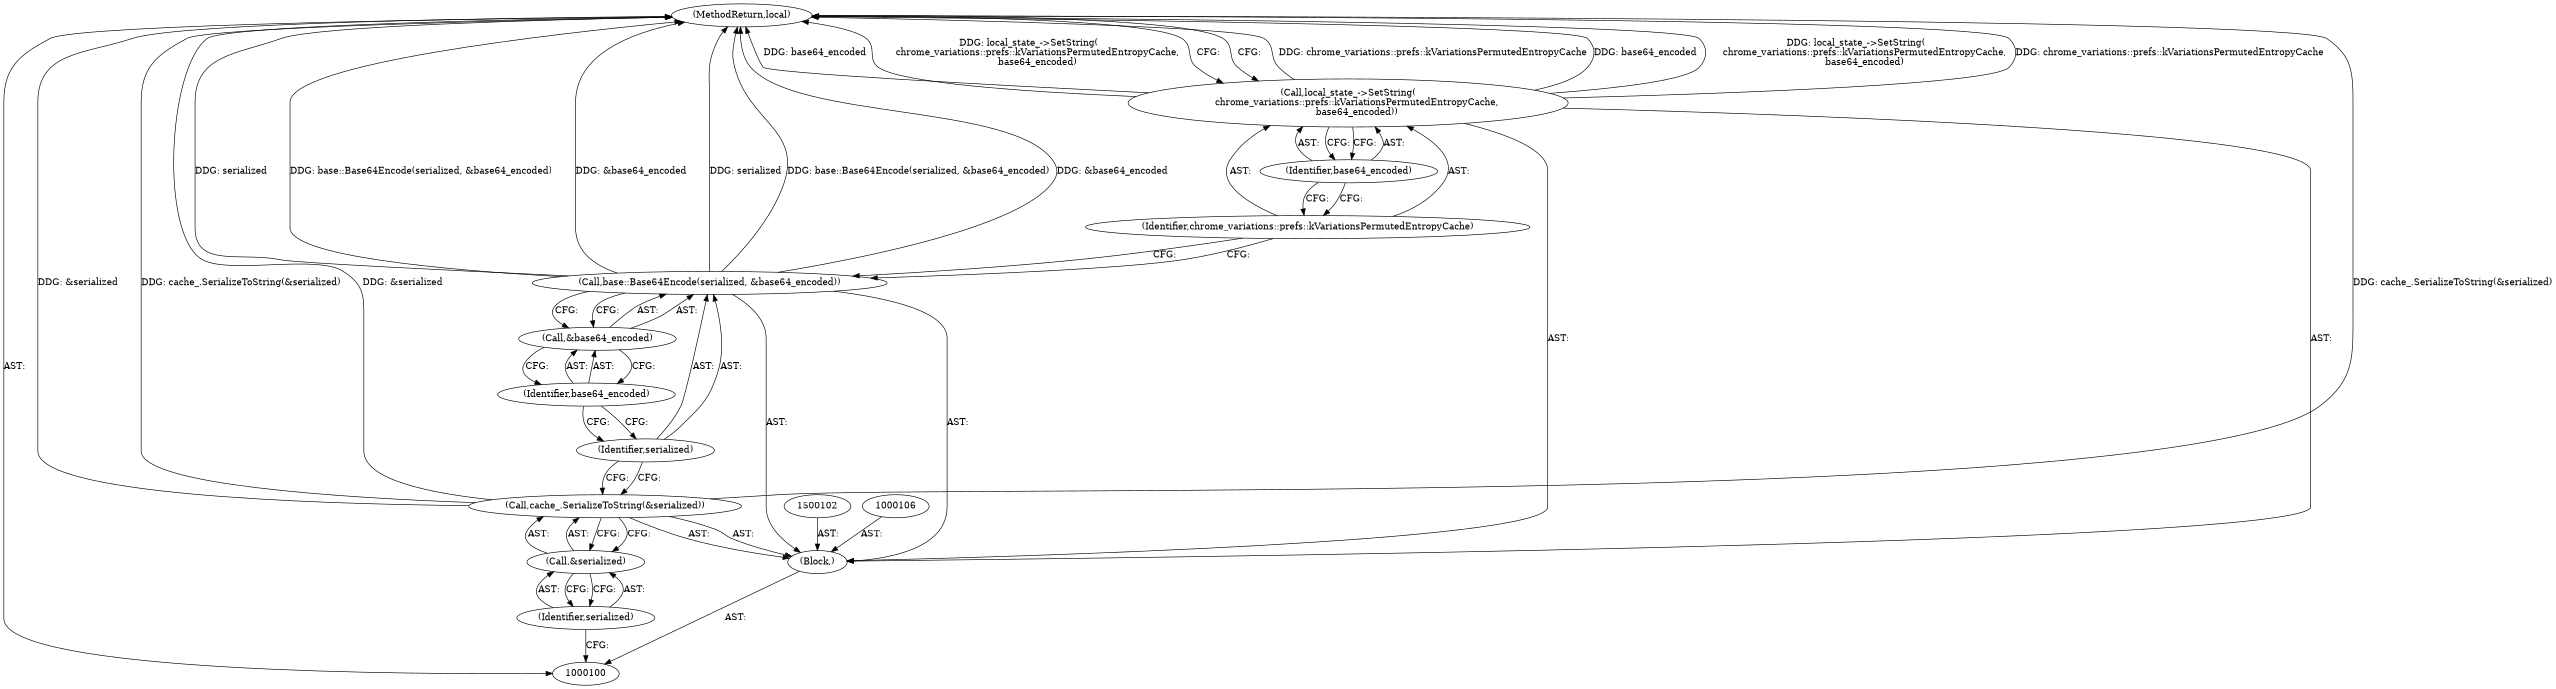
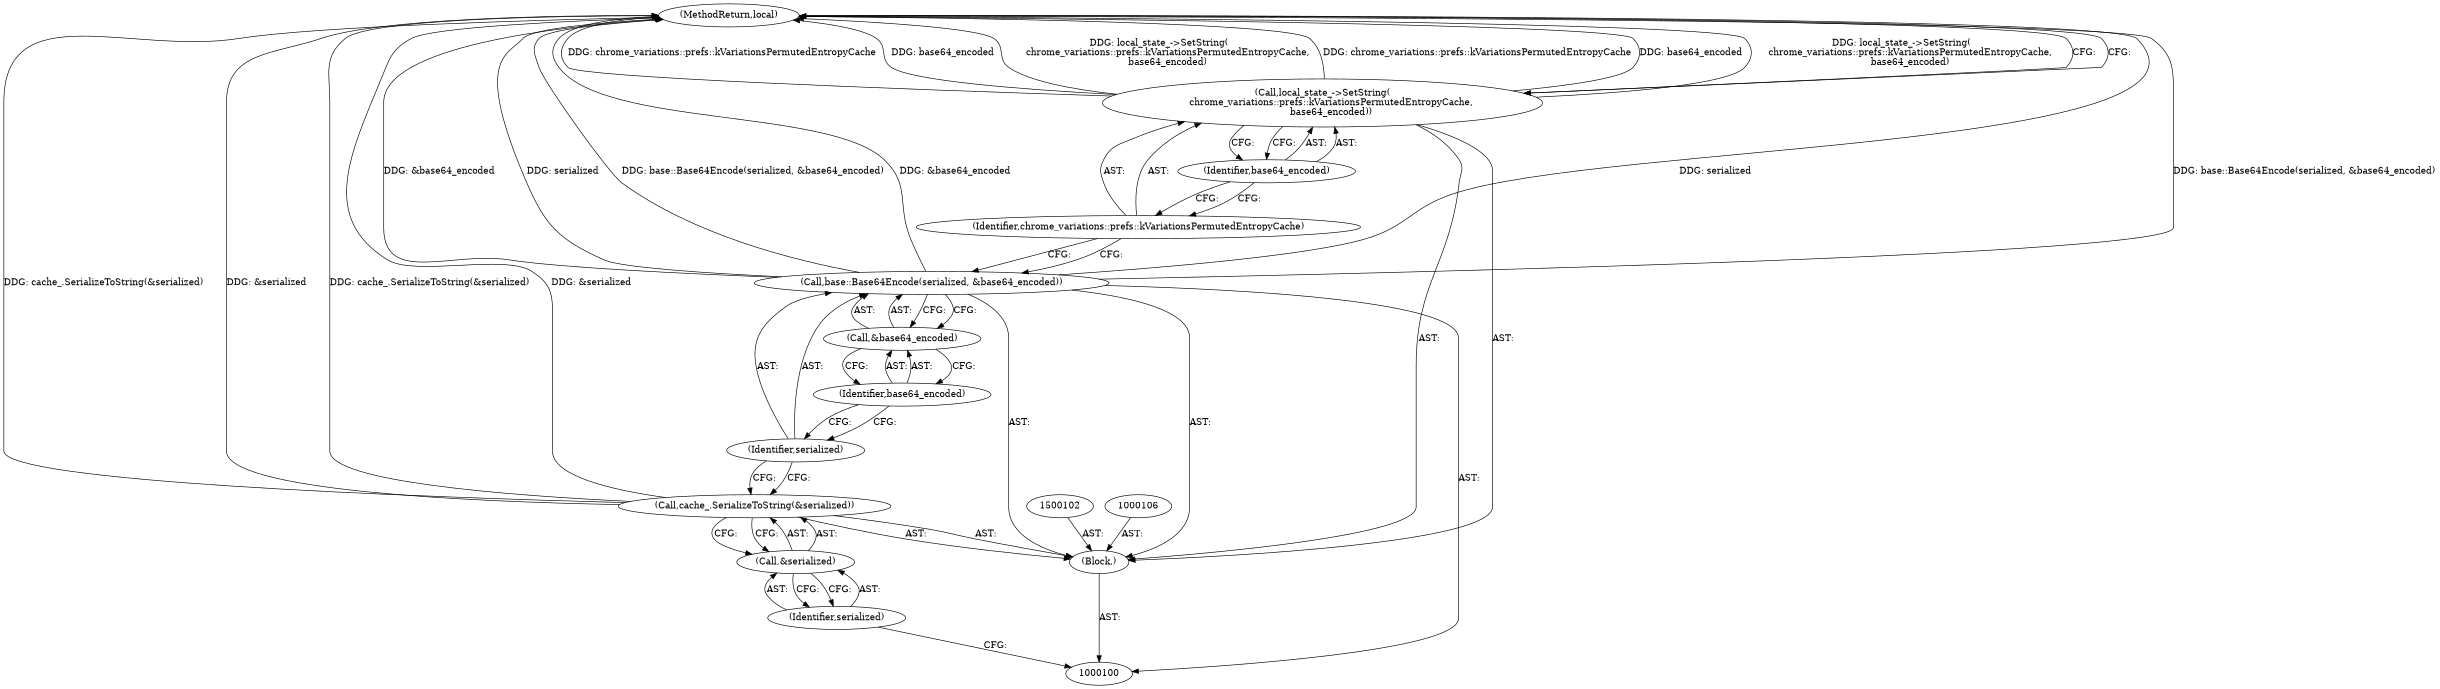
(4, 283) -> (1459, 461)
